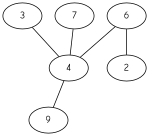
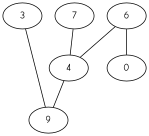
(46, 42) -> (35, 68)
(127, 68) -> (127, 68)
